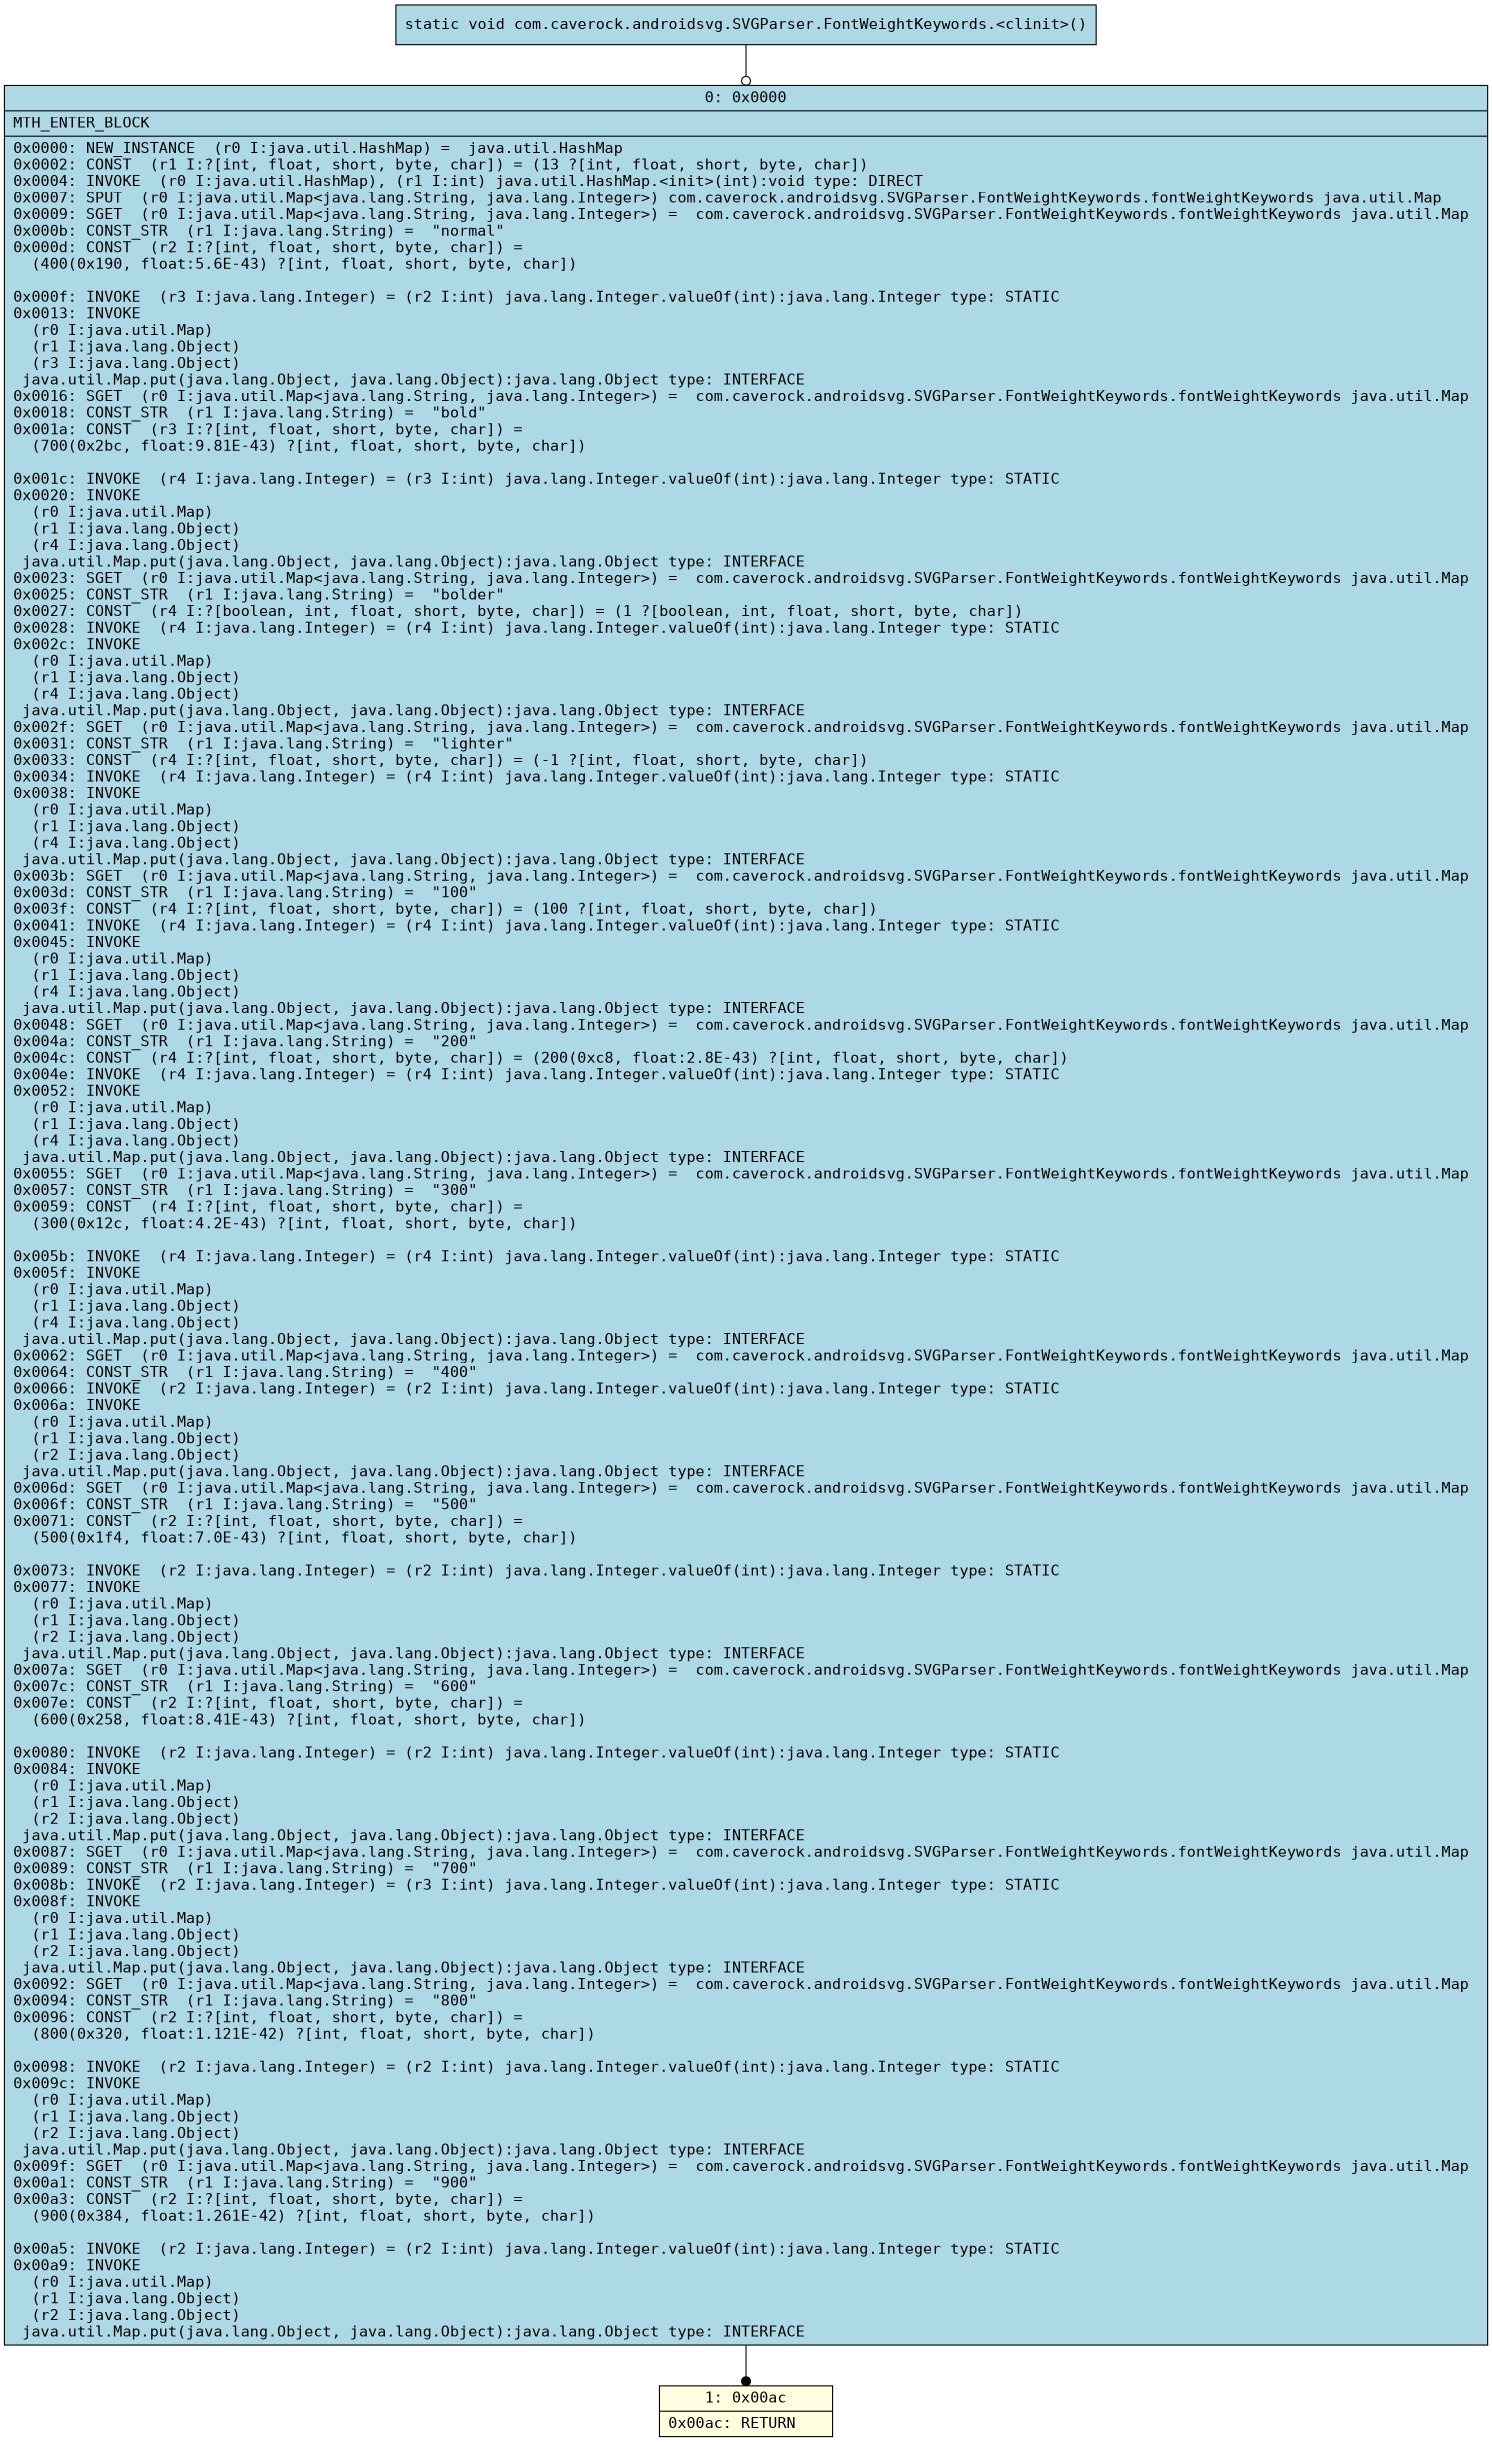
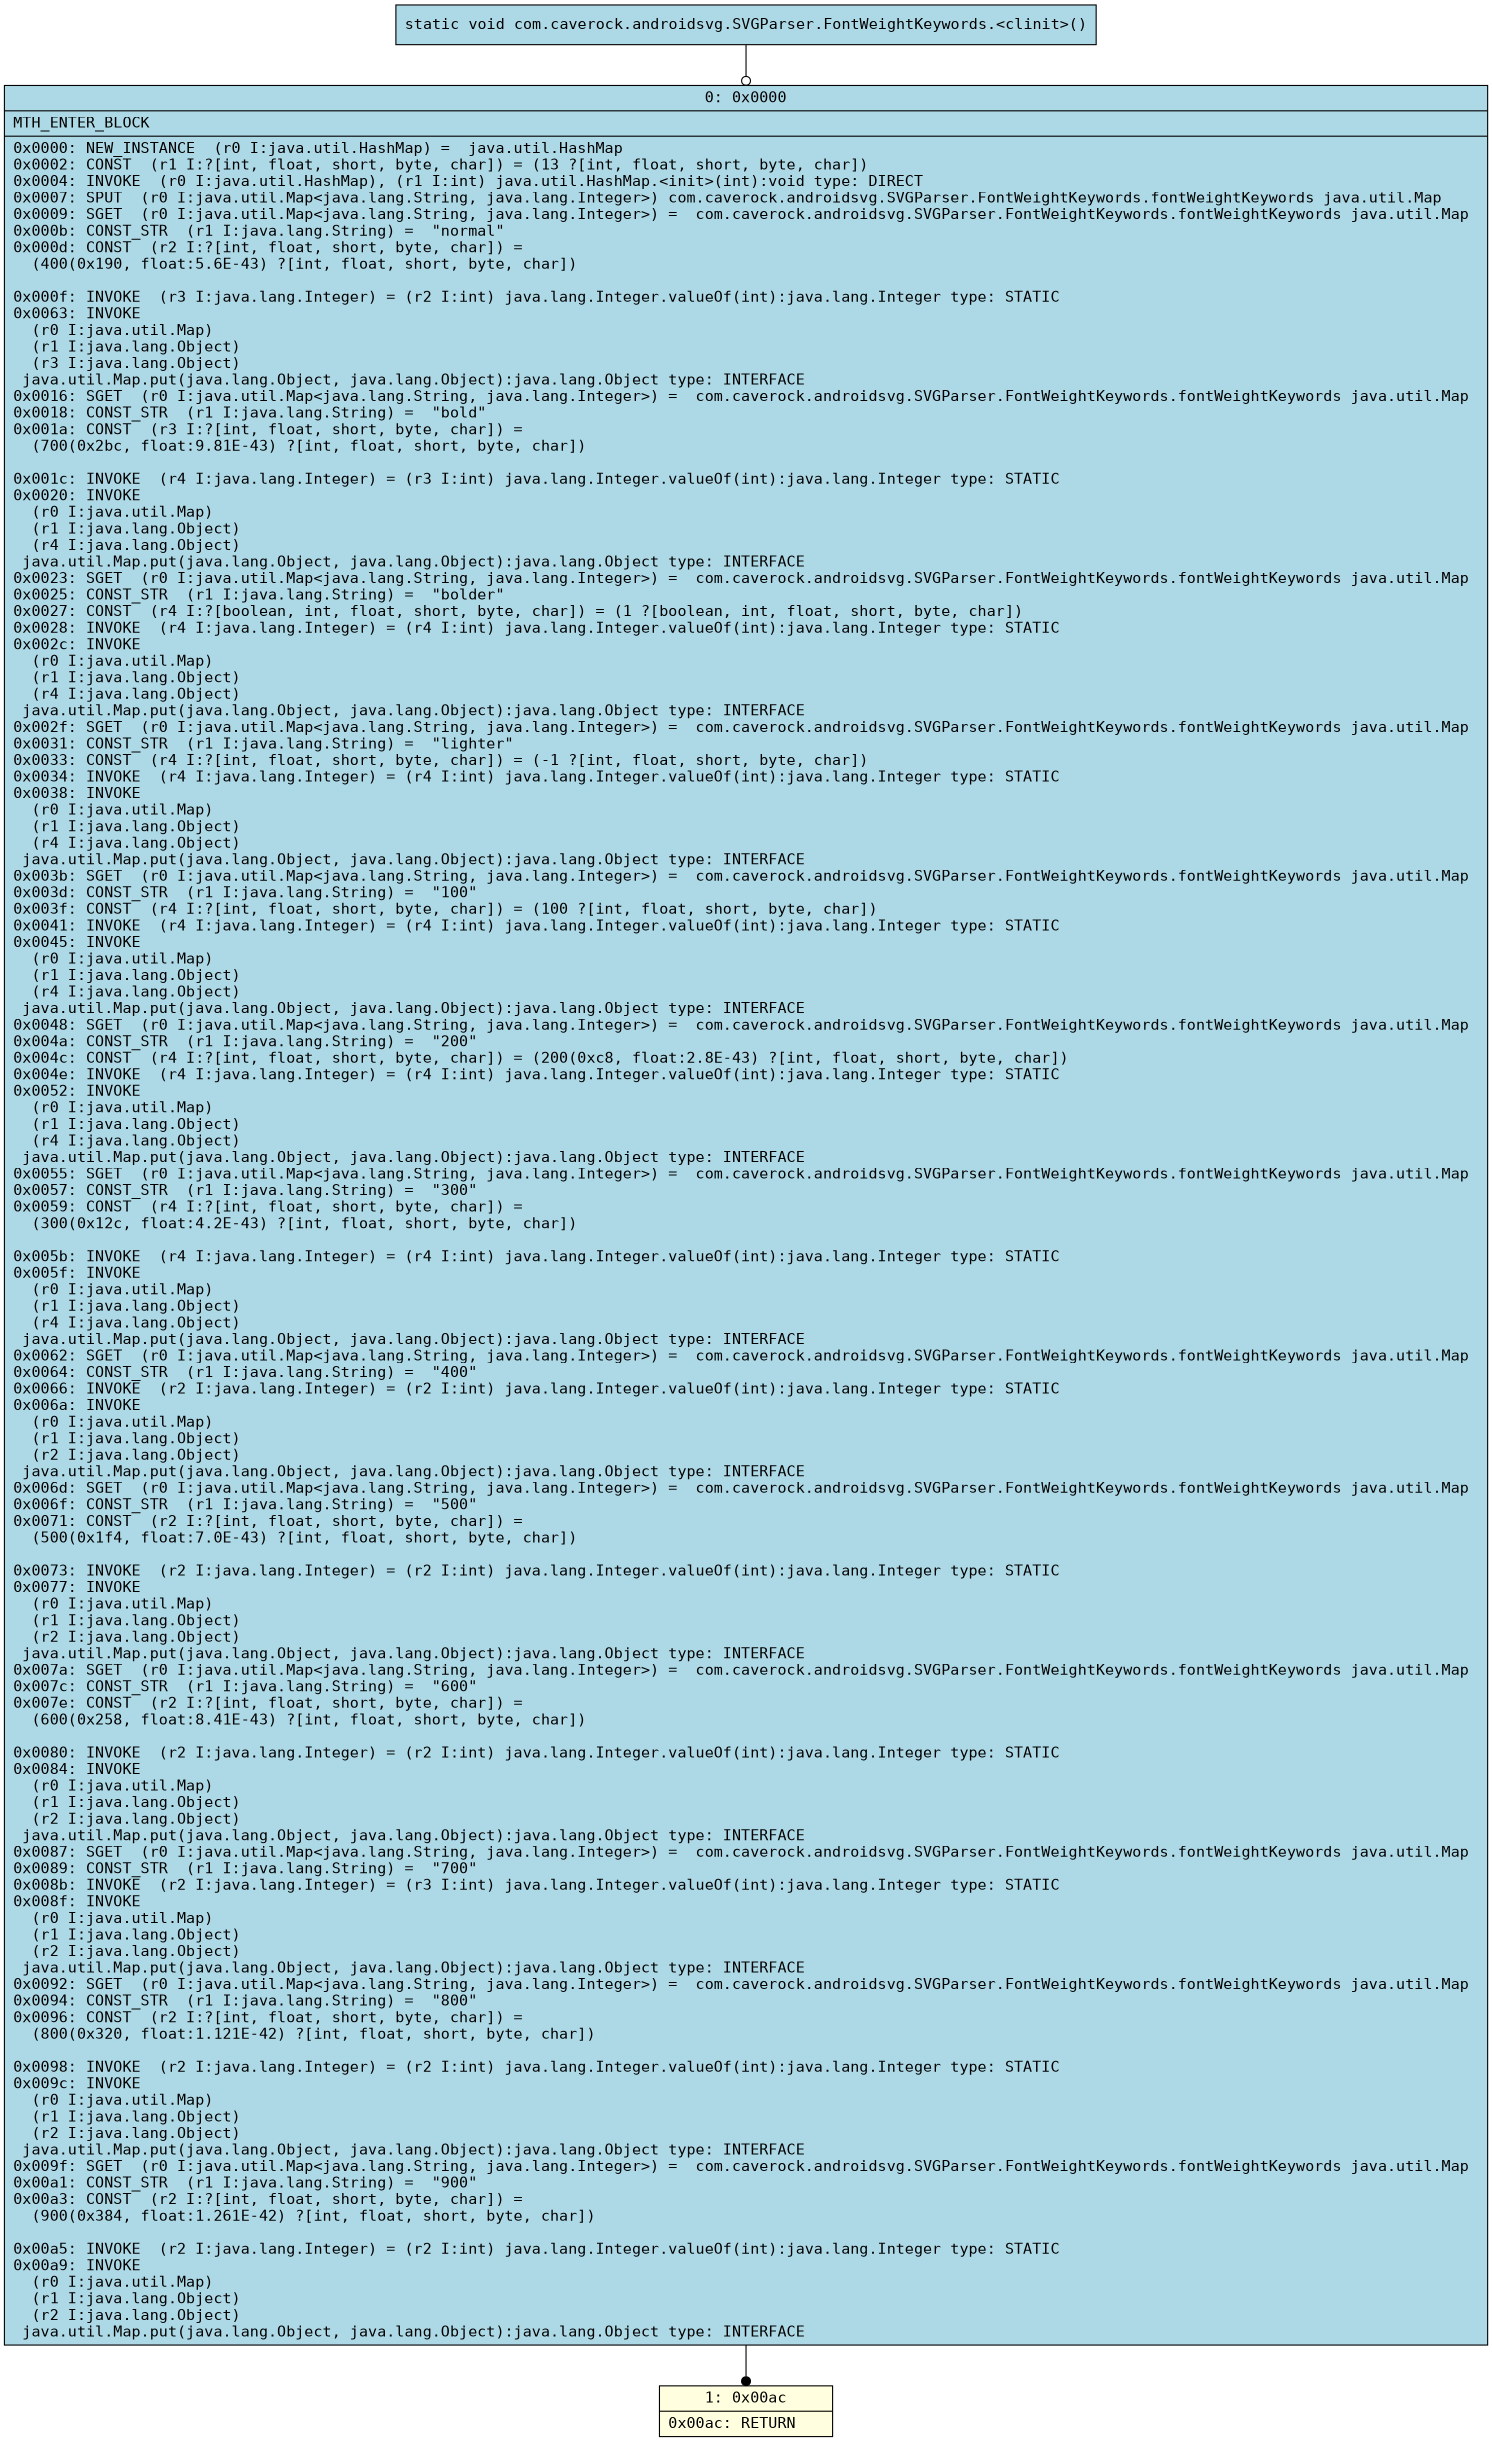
(87, 314) -> (87, 314)
